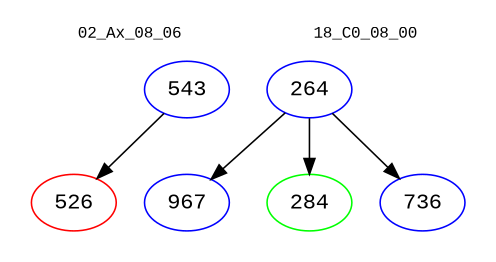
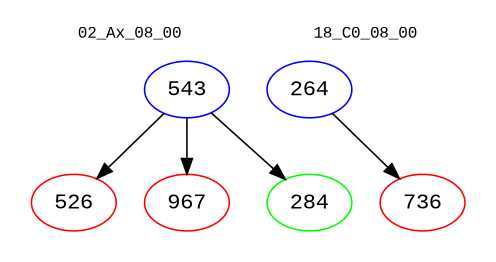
(130, 34) -> (130, 34)
(265, 131) -> (187, 138)
(309, 138) -> (231, 131)
(187, 203) -> (187, 203)
(423, 203) -> (423, 203)
